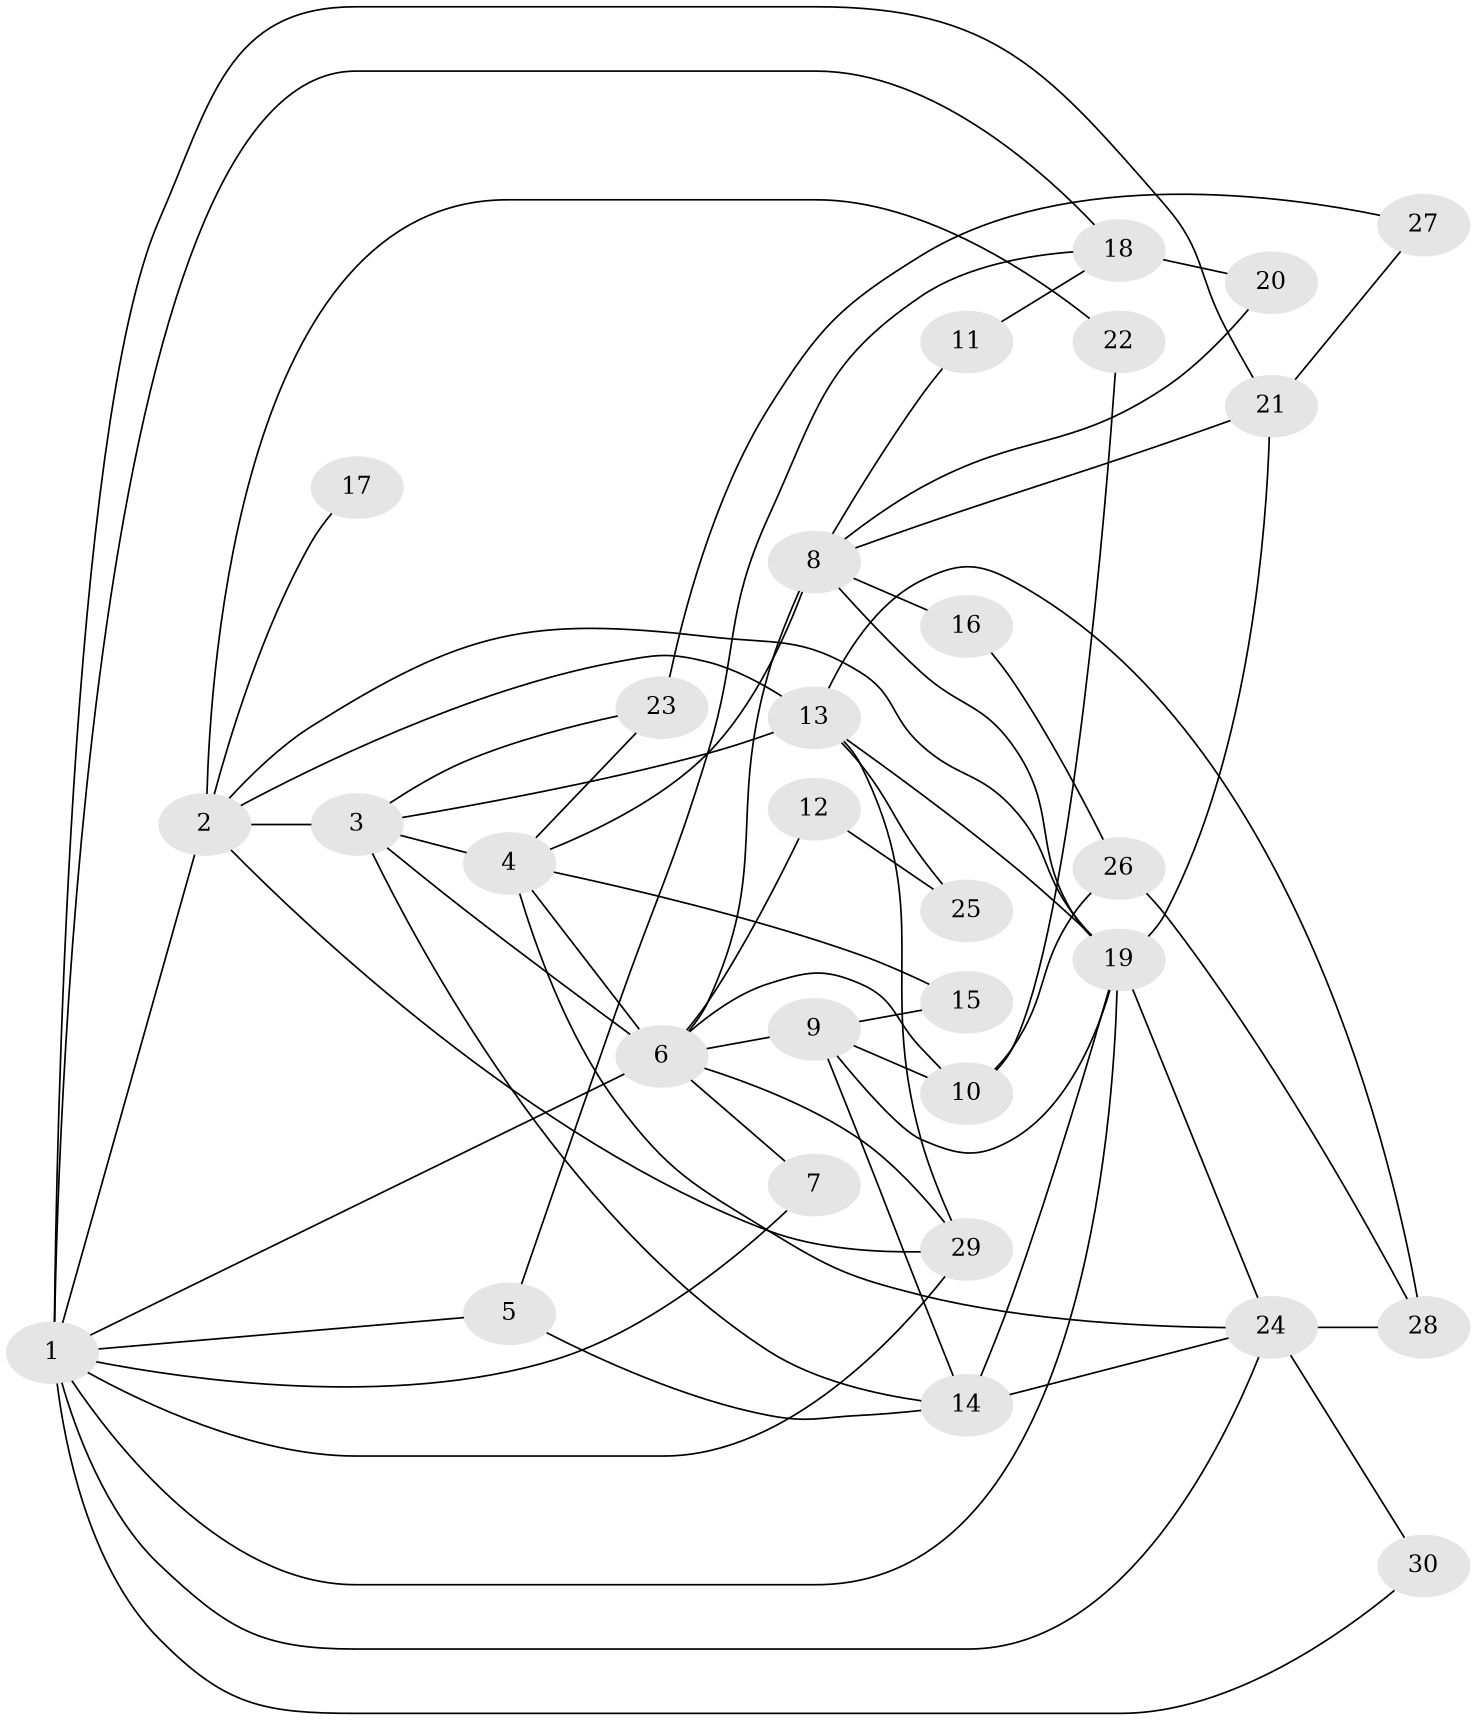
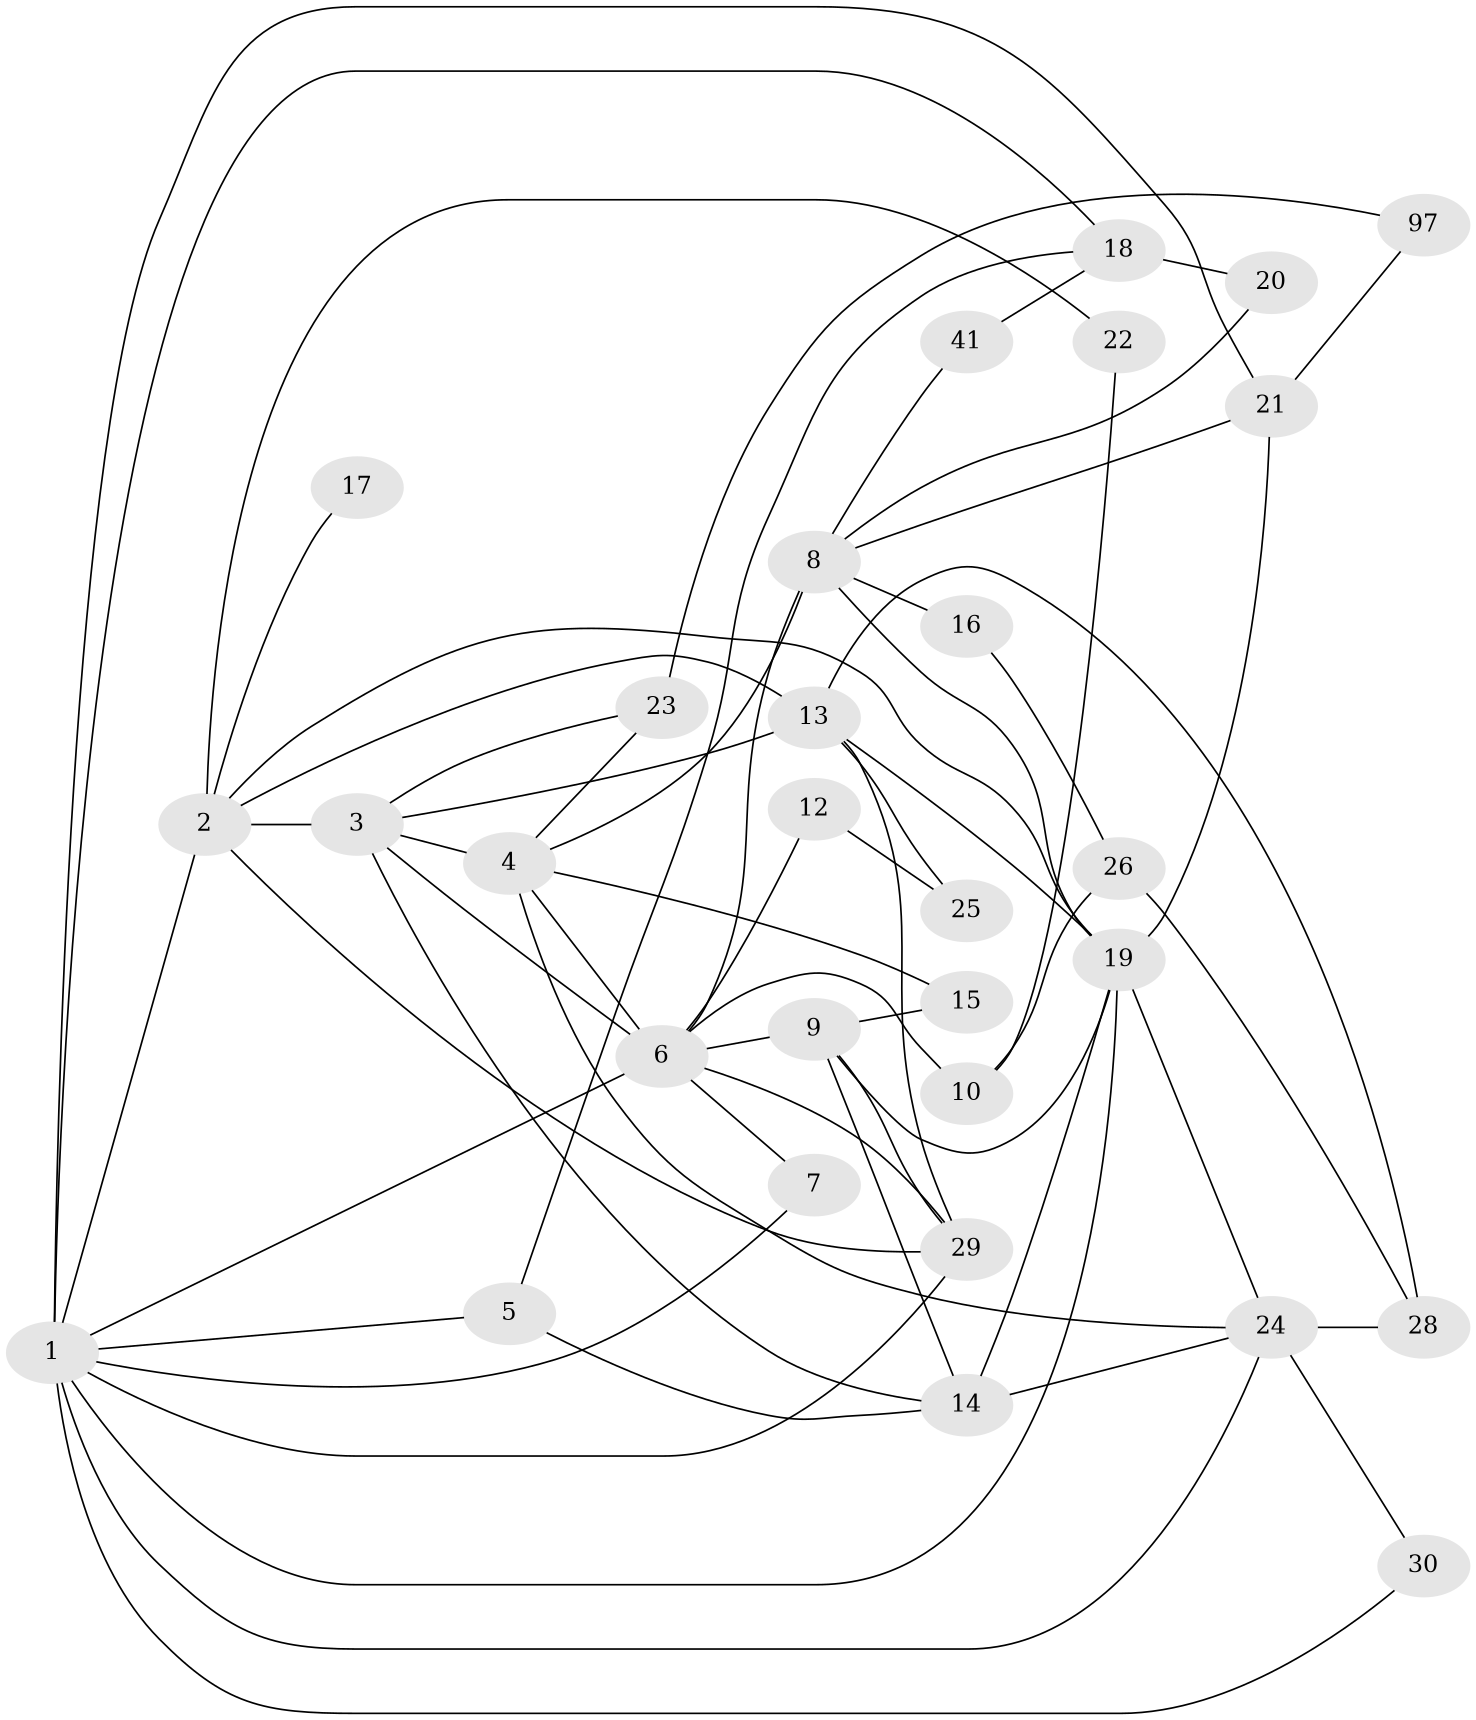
(1424, 225) -> (1424, 225)
(967, 342) -> (967, 342)
(891, 1062) -> (891, 1139)
